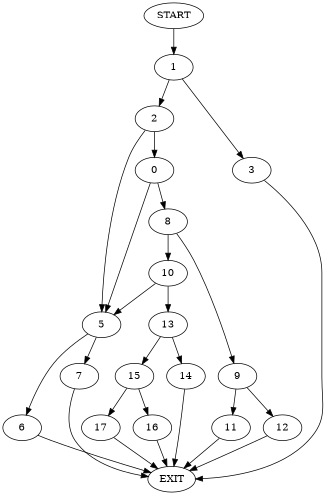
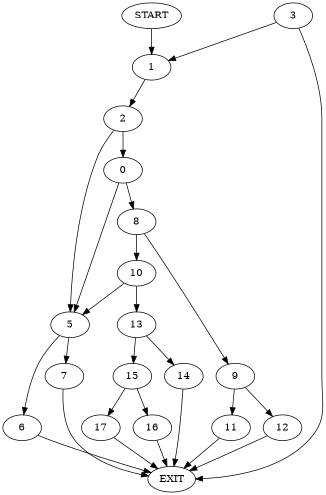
(211, 116) -> (226, 40)
